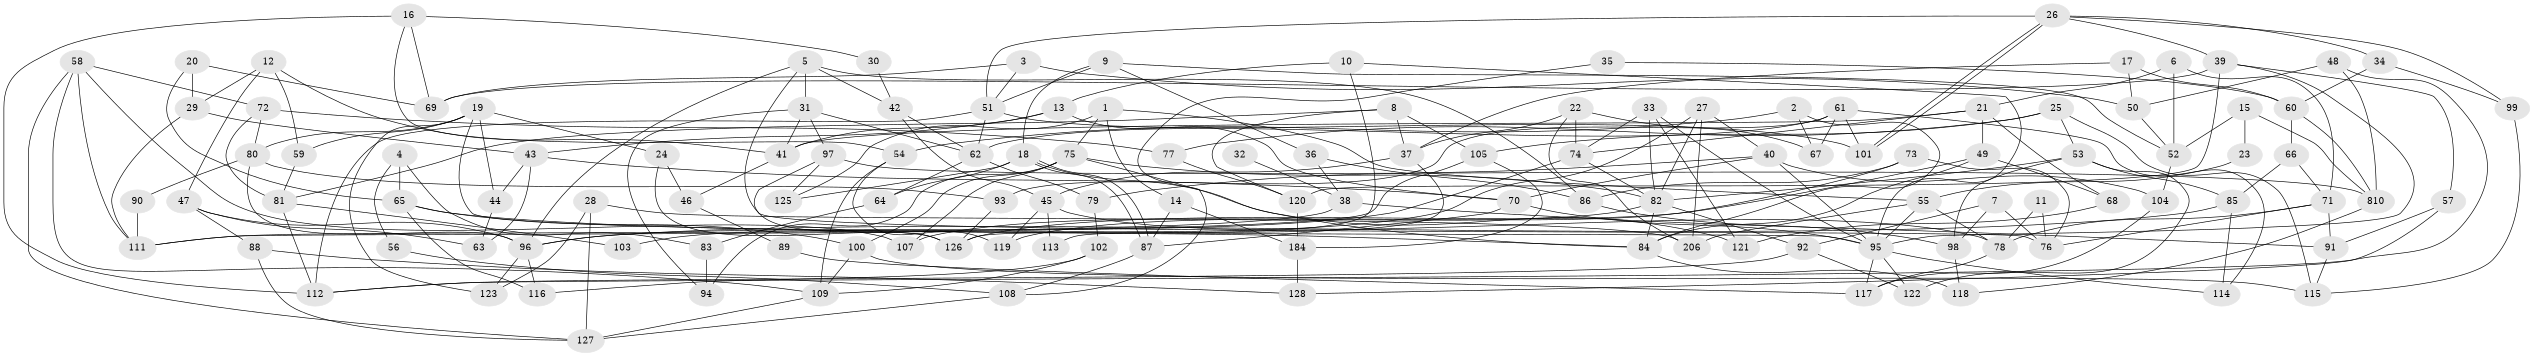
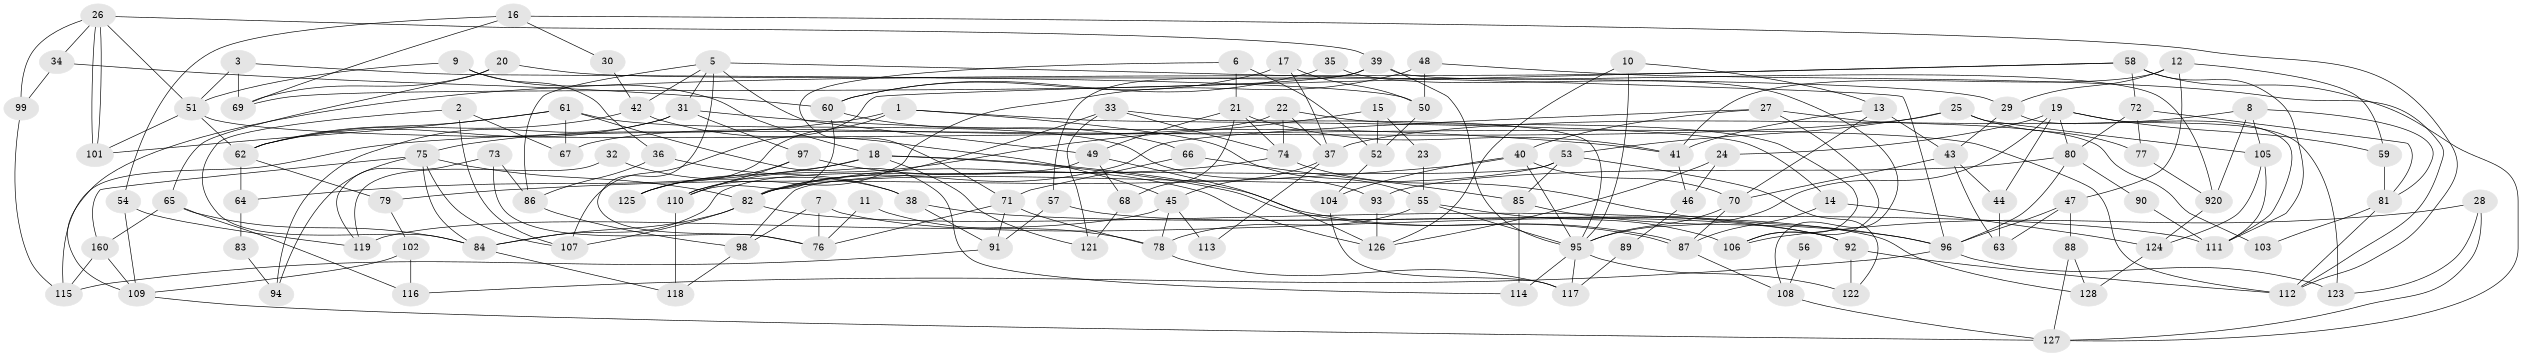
(1465, 75) -> none
(1346, 129) -> (482, 200)
none -> (966, 140)
(400, 155) -> none
none -> (455, 169)
(1297, 202) -> (2214, 202)
(2376, 202) -> (676, 202)
(857, 248) -> (100, 248)
(1297, 248) -> (2154, 248)
(1692, 248) -> (1732, 248)
